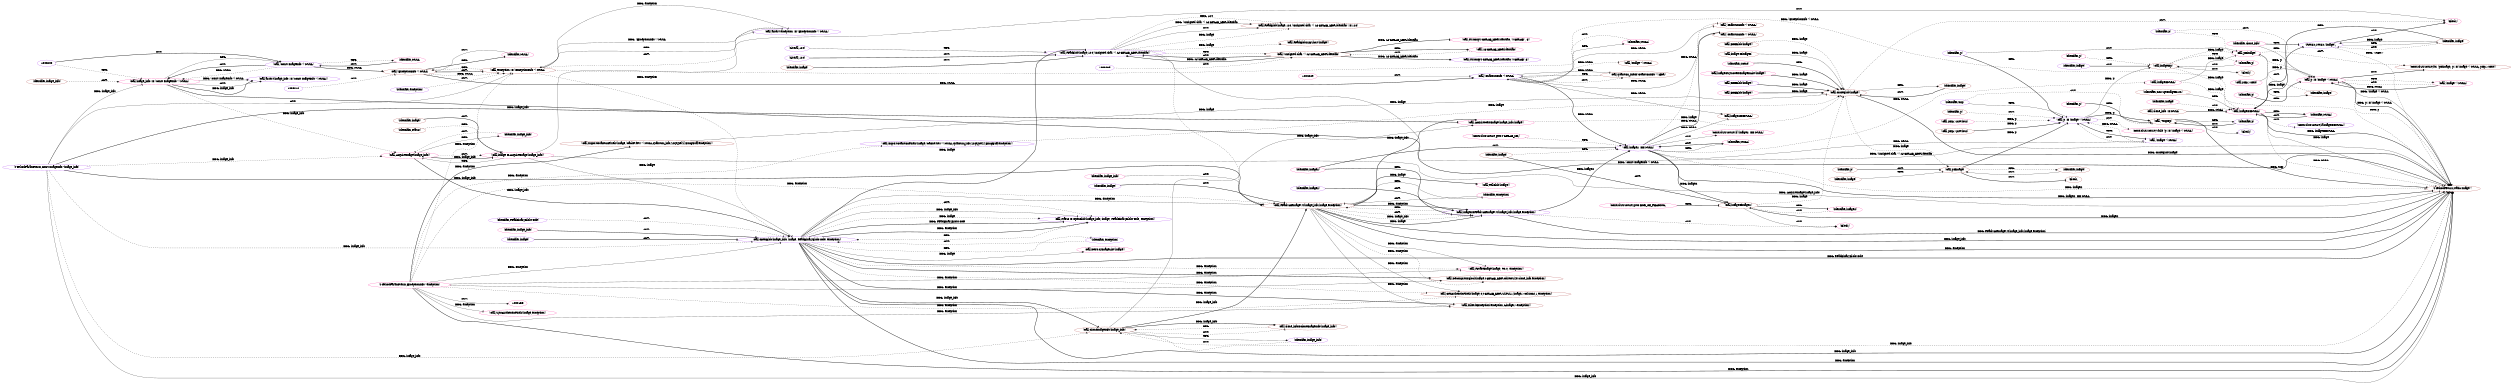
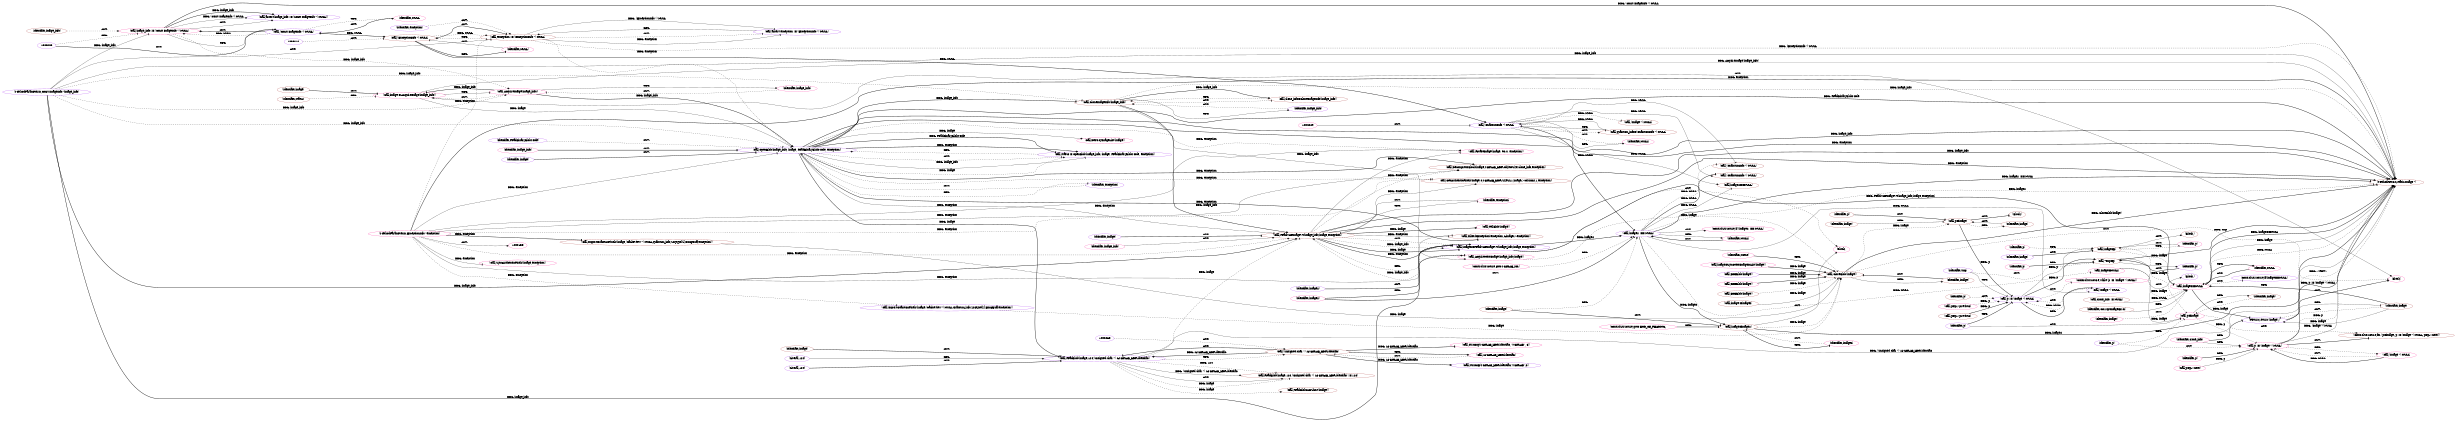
(1638, 75) -> (1638, 132)
(2206, 112) -> (2156, 302)
(1403, 150) -> (1388, 277)
(1981, 233) -> (1861, 201)
